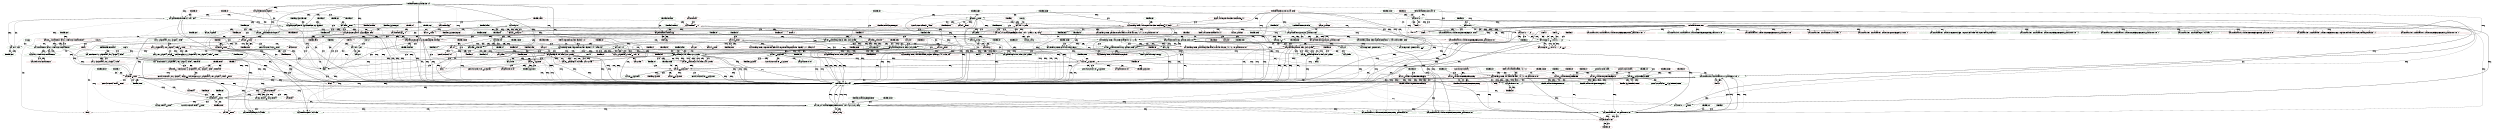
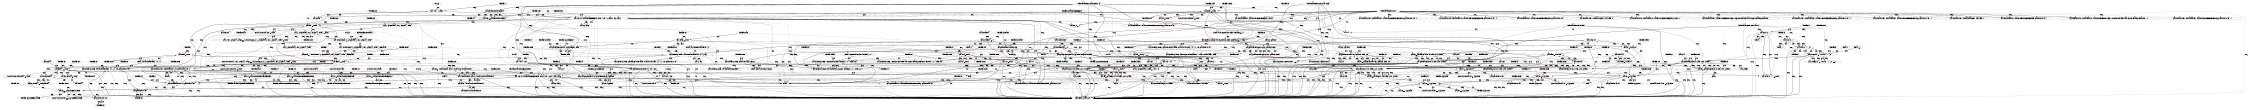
(1283, 11) -> (1318, 4)
(694, 22) -> (988, 37)
(437, 29) -> (1044, 66)
(668, 29) -> (1205, 50)
(320, 30) -> (624, 80)
(438, 36) -> (1087, 58)
(600, 49) -> (1137, 57)
(555, 86) -> (558, 98)
